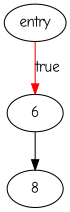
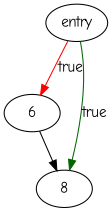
none -> (82, 101)
